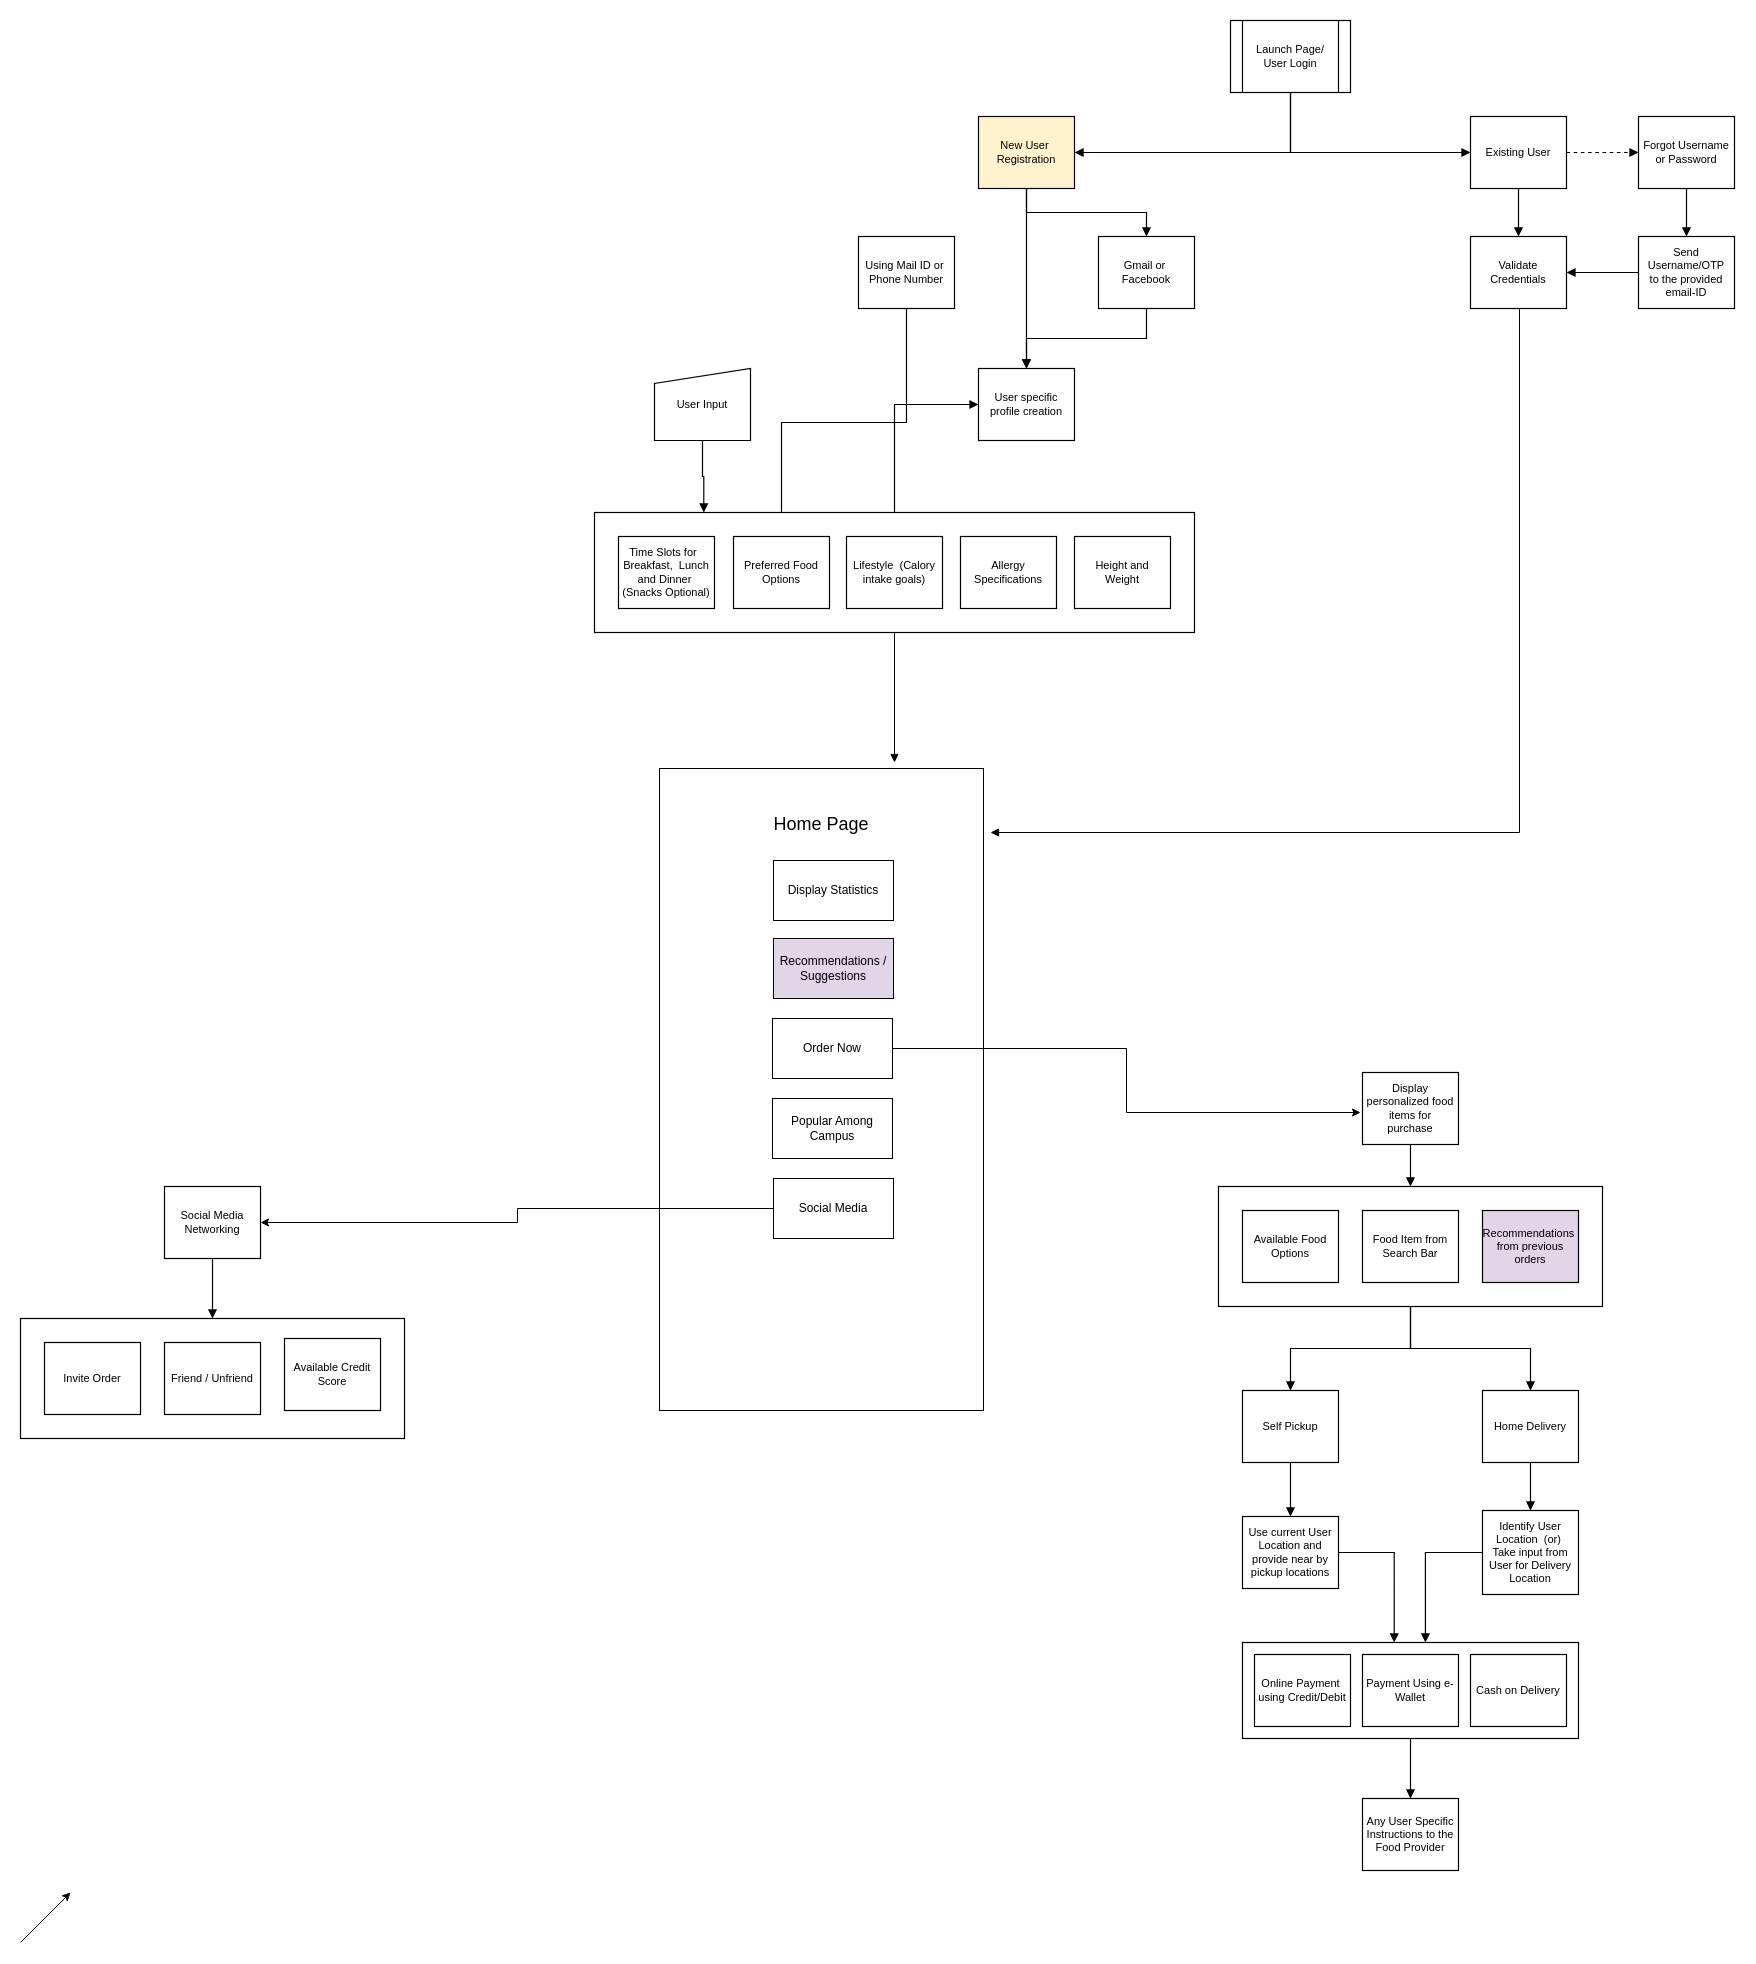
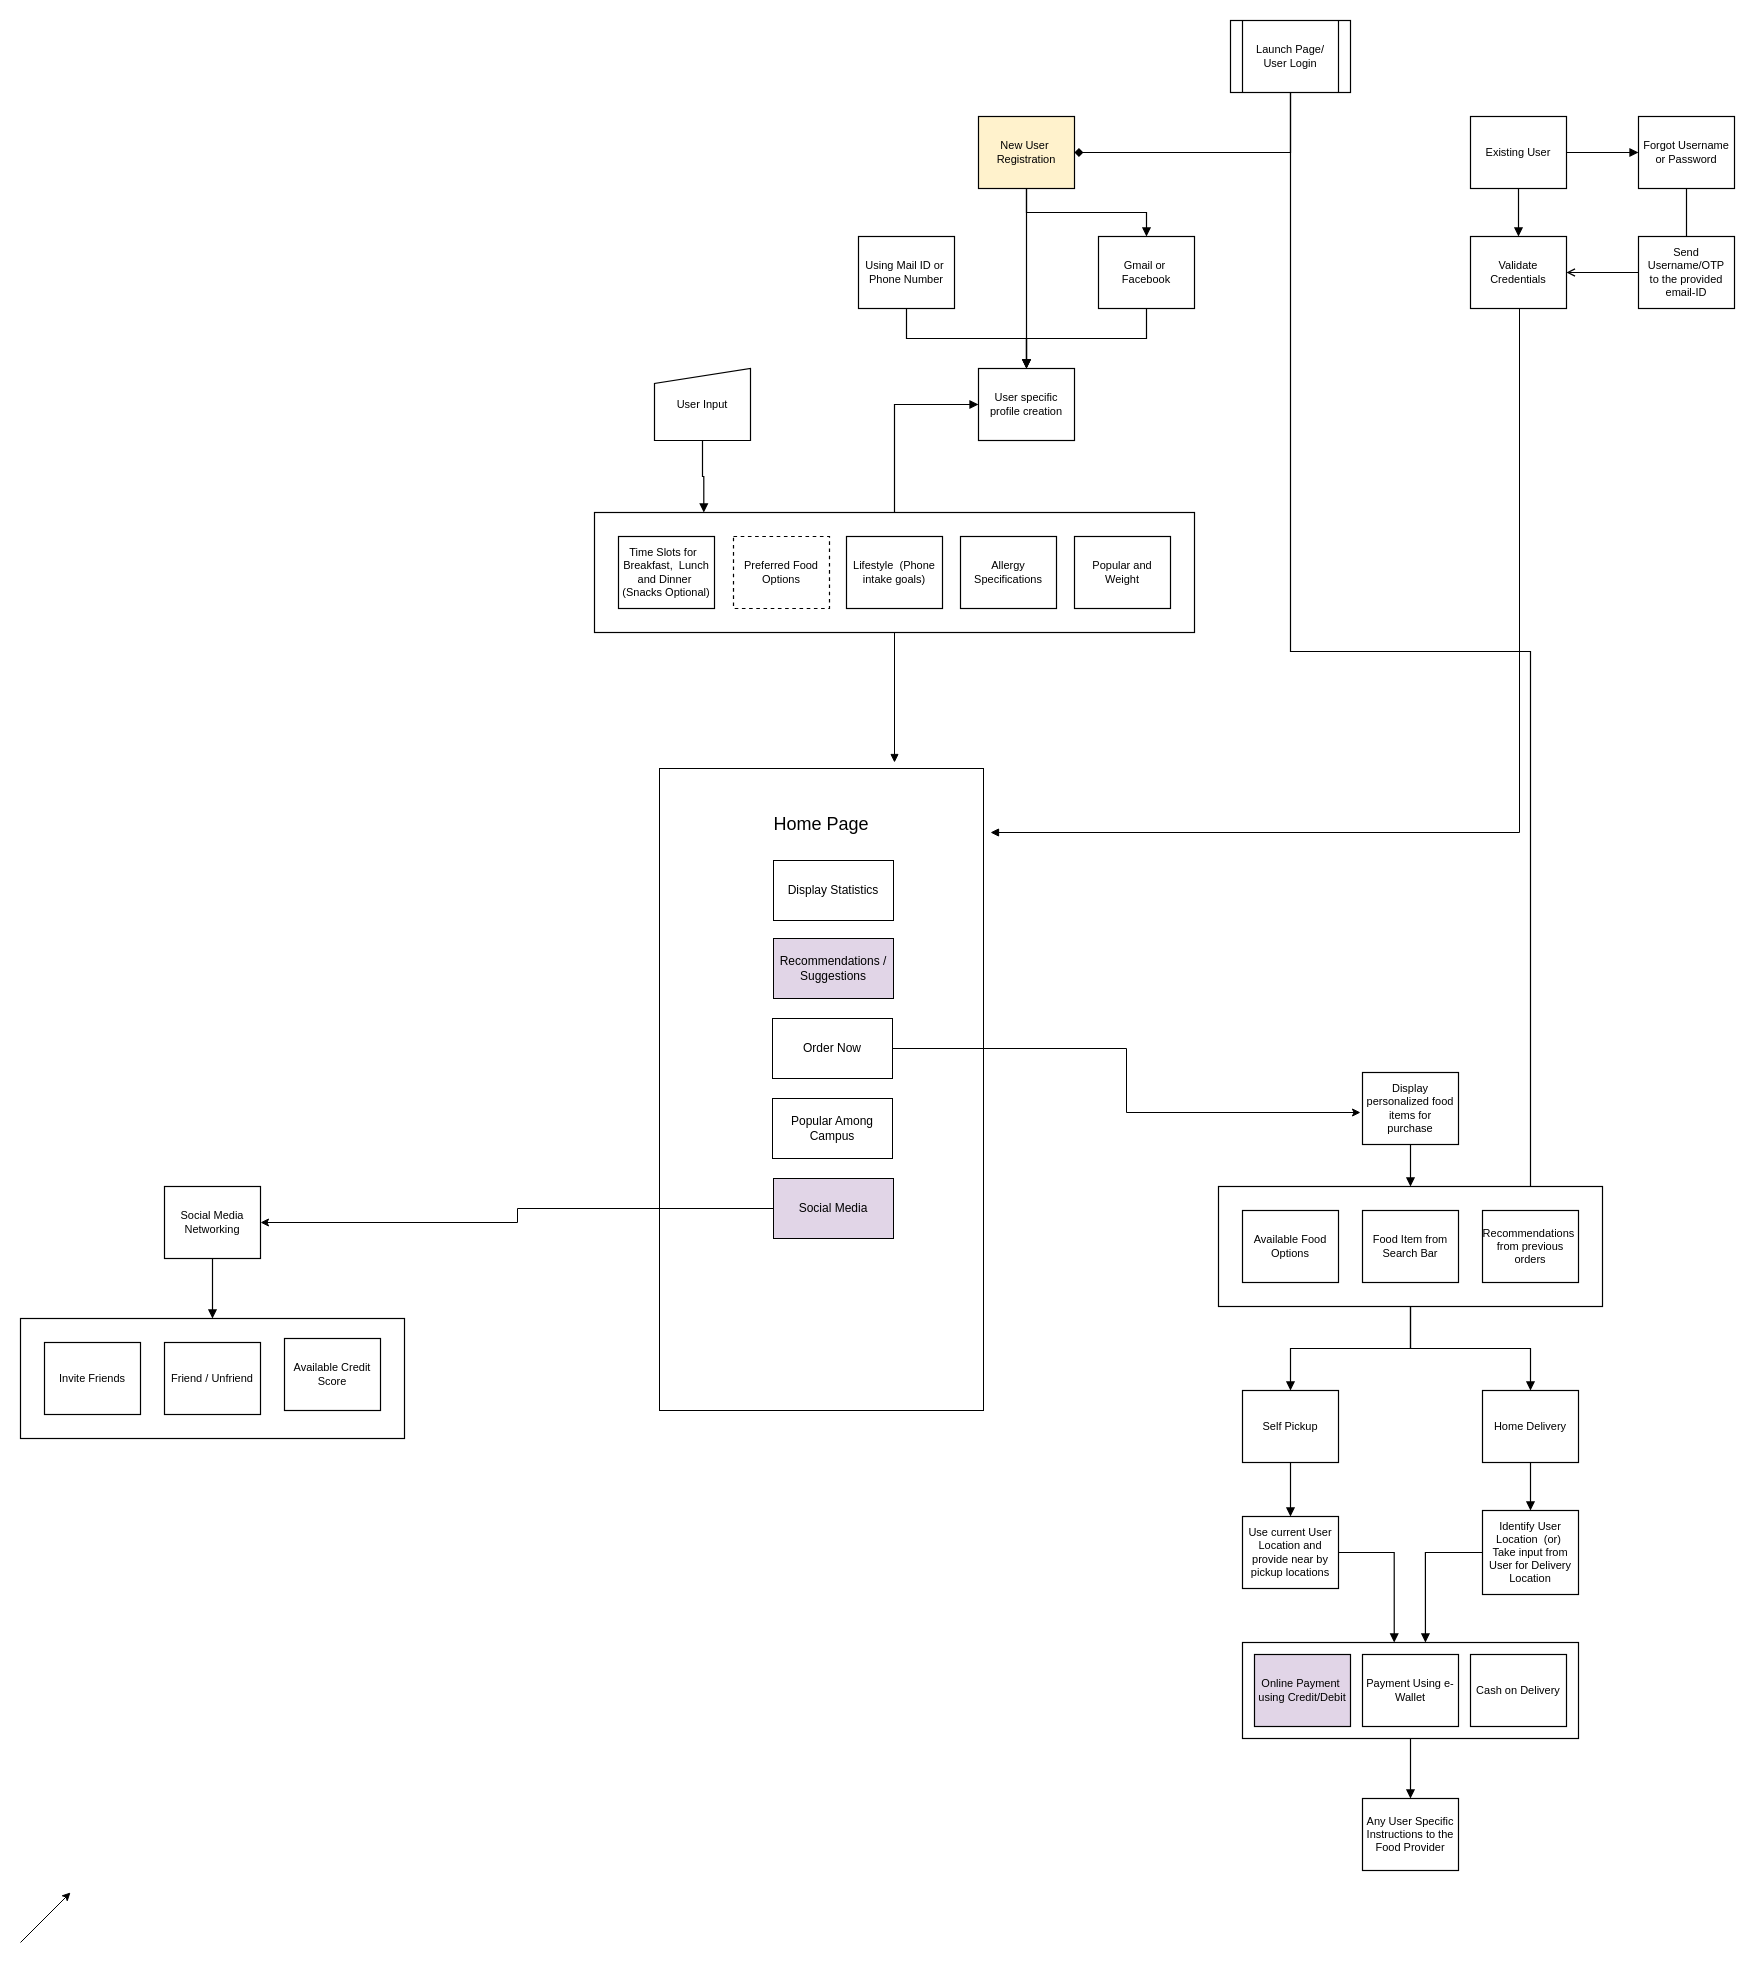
(1084, 153) -> (1084, 153)
(1377, 153) -> (1429, 652)
(1599, 153) -> (1599, 153)
(1687, 226) -> (1687, 230)
(1576, 273) -> (1573, 273)
(843, 423) -> (959, 339)
(782, 573) -> (782, 573)
(895, 573) -> (895, 573)
(1123, 573) -> (1123, 573)
(834, 1209) -> (834, 1209)
(1531, 1247) -> (1531, 1247)
(93, 1379) -> (93, 1379)
(1303, 1691) -> (1303, 1691)
